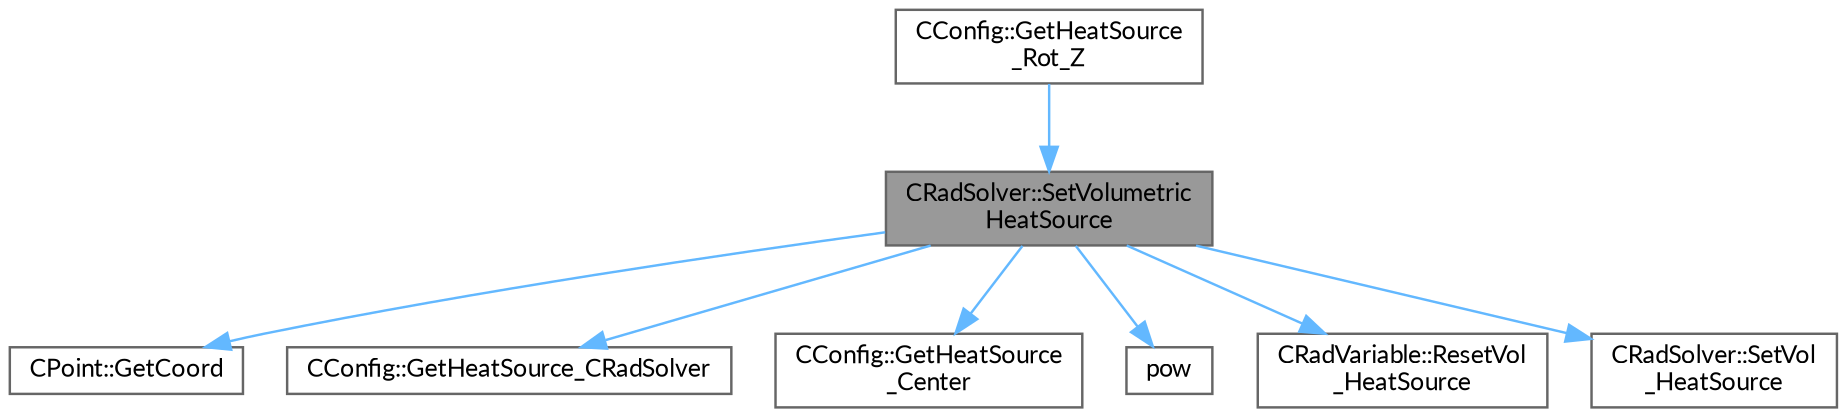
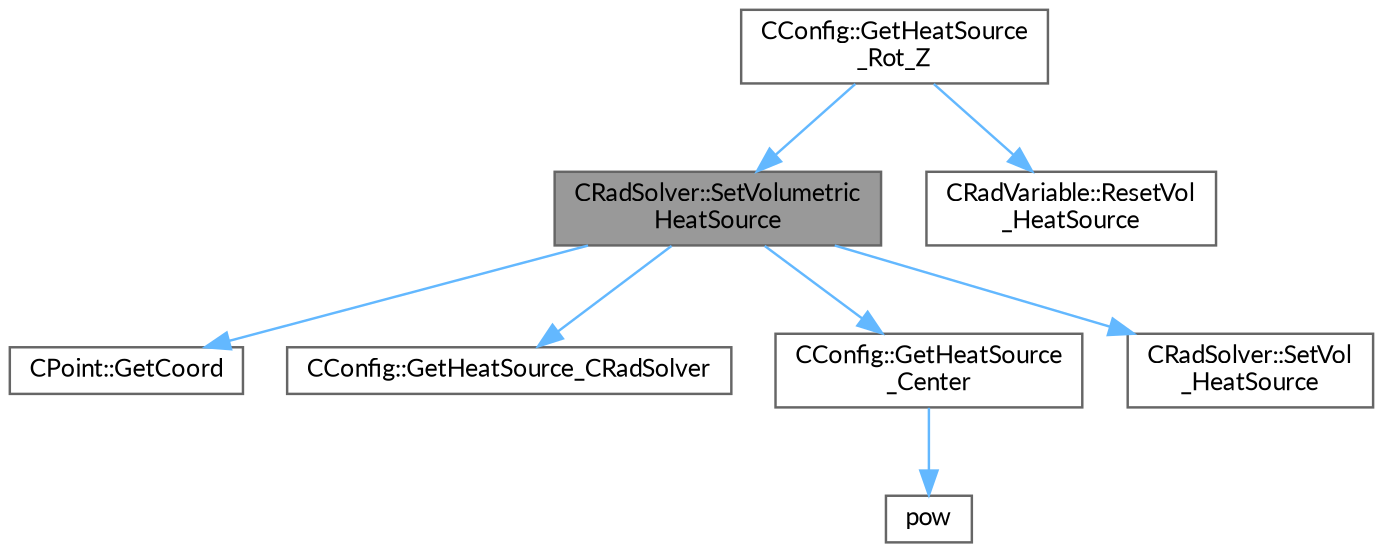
(1214, 285) -> (973, 119)
(1107, 286) -> (929, 439)
